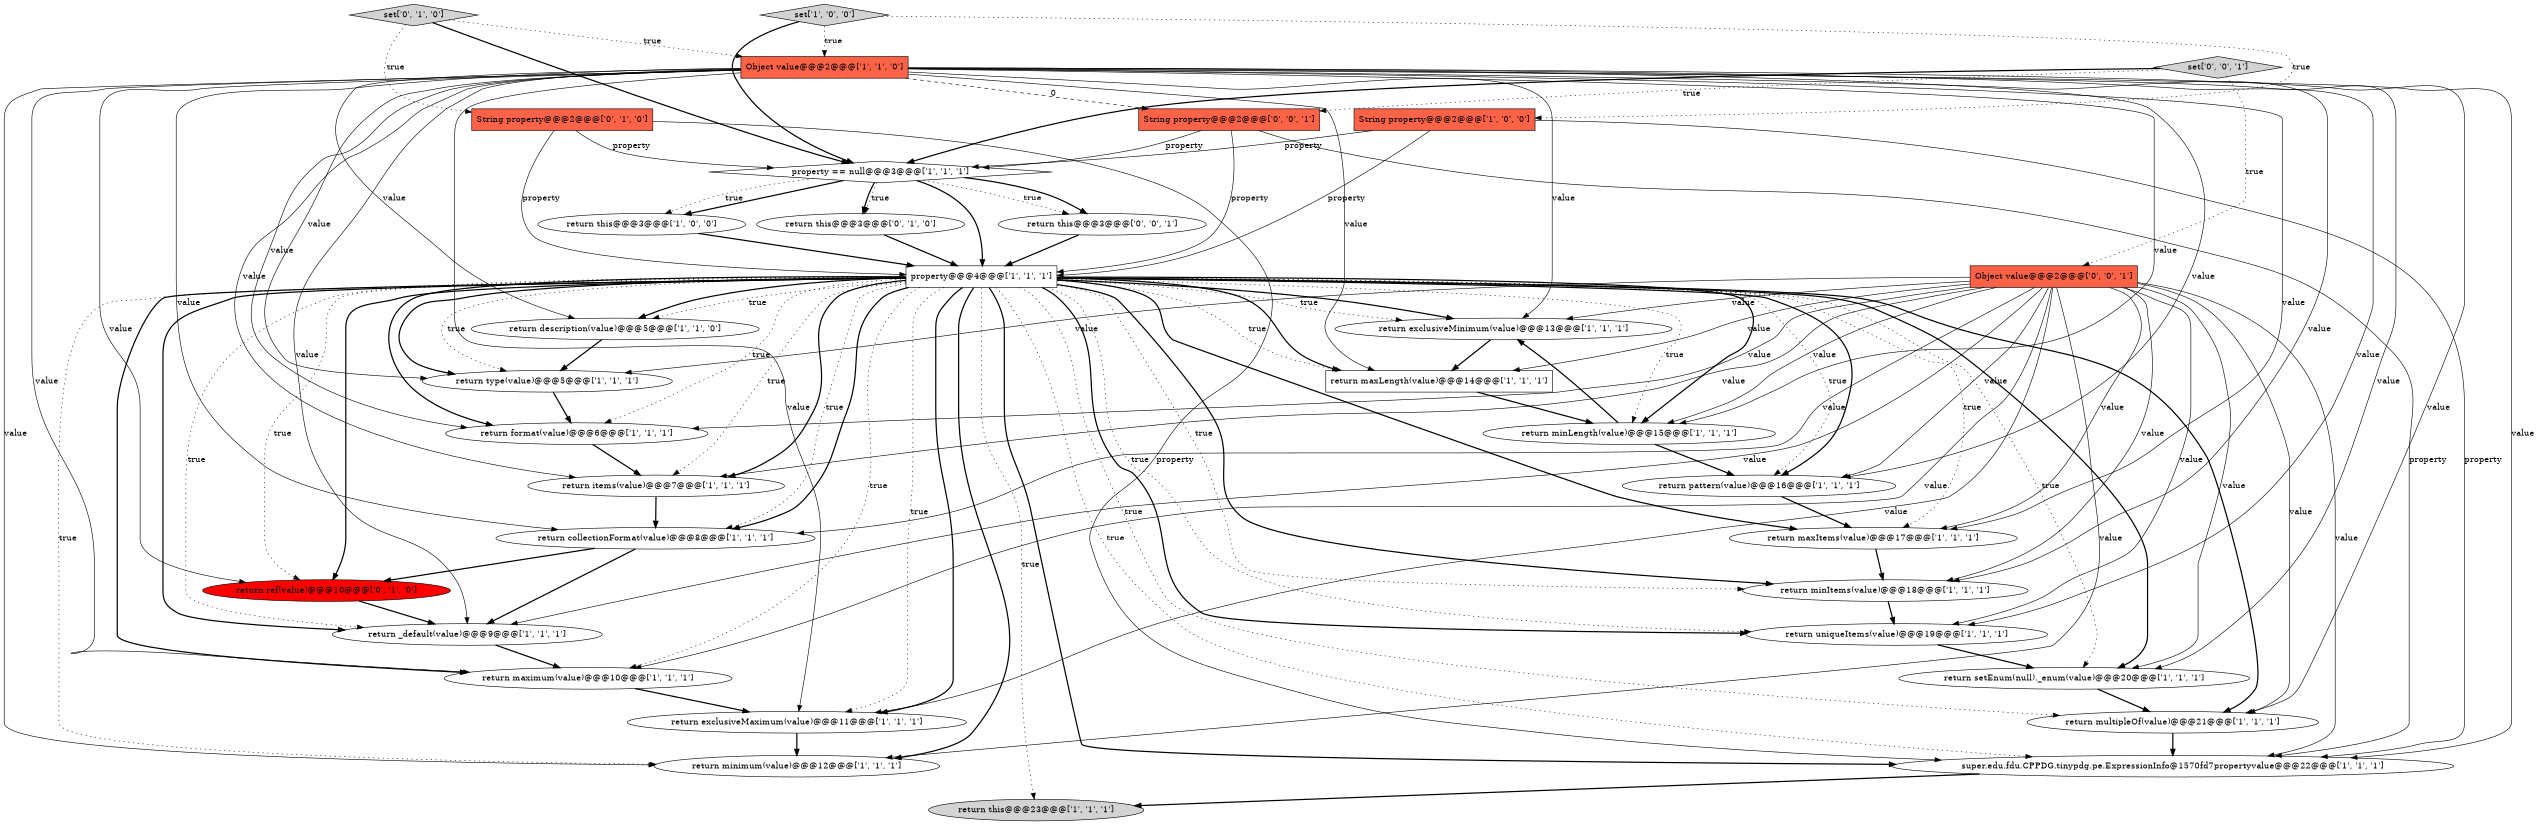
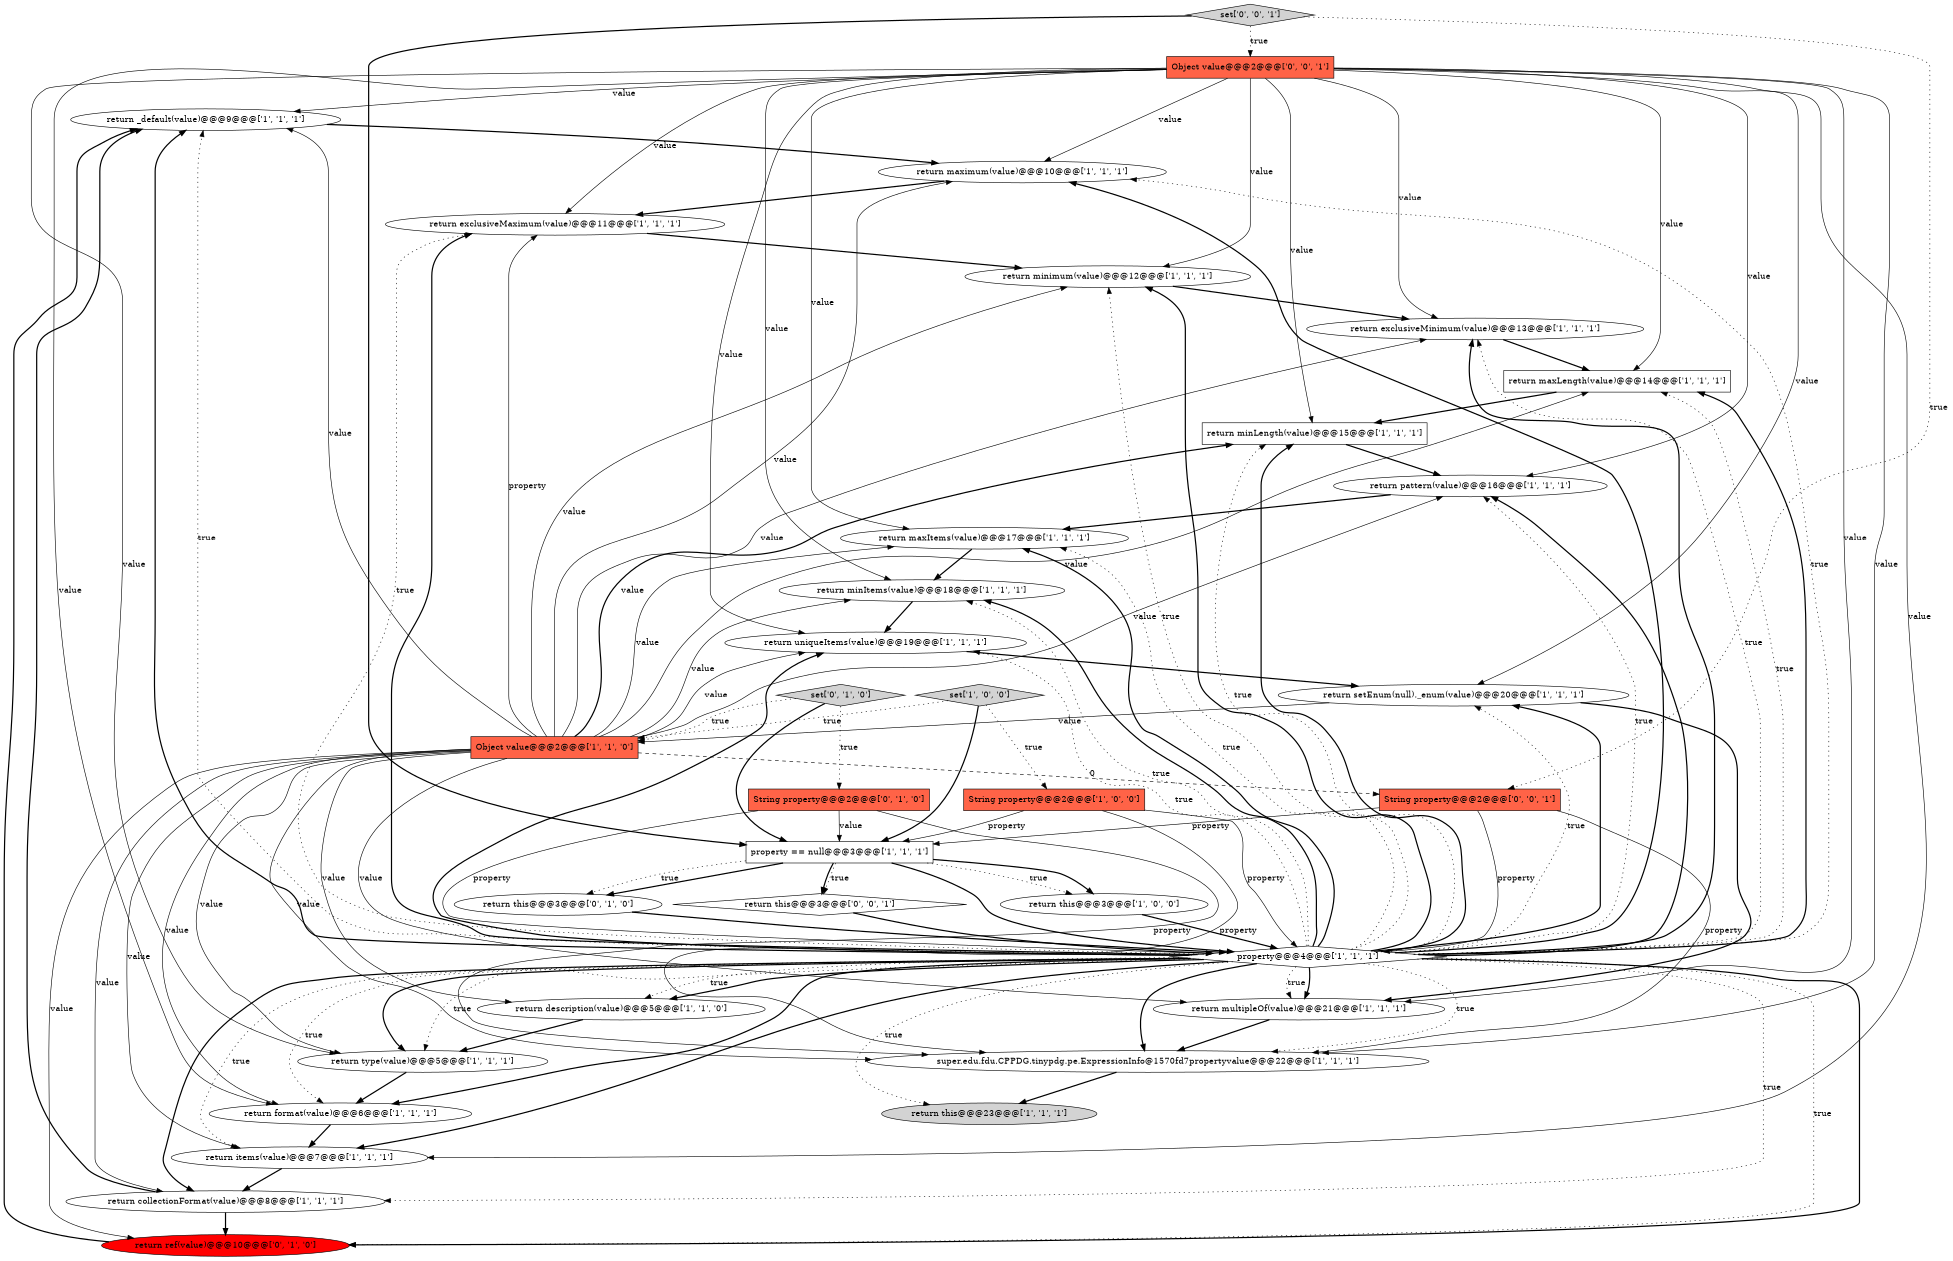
(1861, 92) -> (836, 527)
(2395, 112) -> (987, 722)
(632, 146) -> (851, 826)
(880, 172) -> (840, 852)
(1102, 224) -> (820, 904)
(981, 277) -> (1308, 957)
(1572, 382) -> (1287, 302)
(799, 407) -> (528, 486)
(1629, 434) -> (1315, 434)
(1437, 453) -> none
